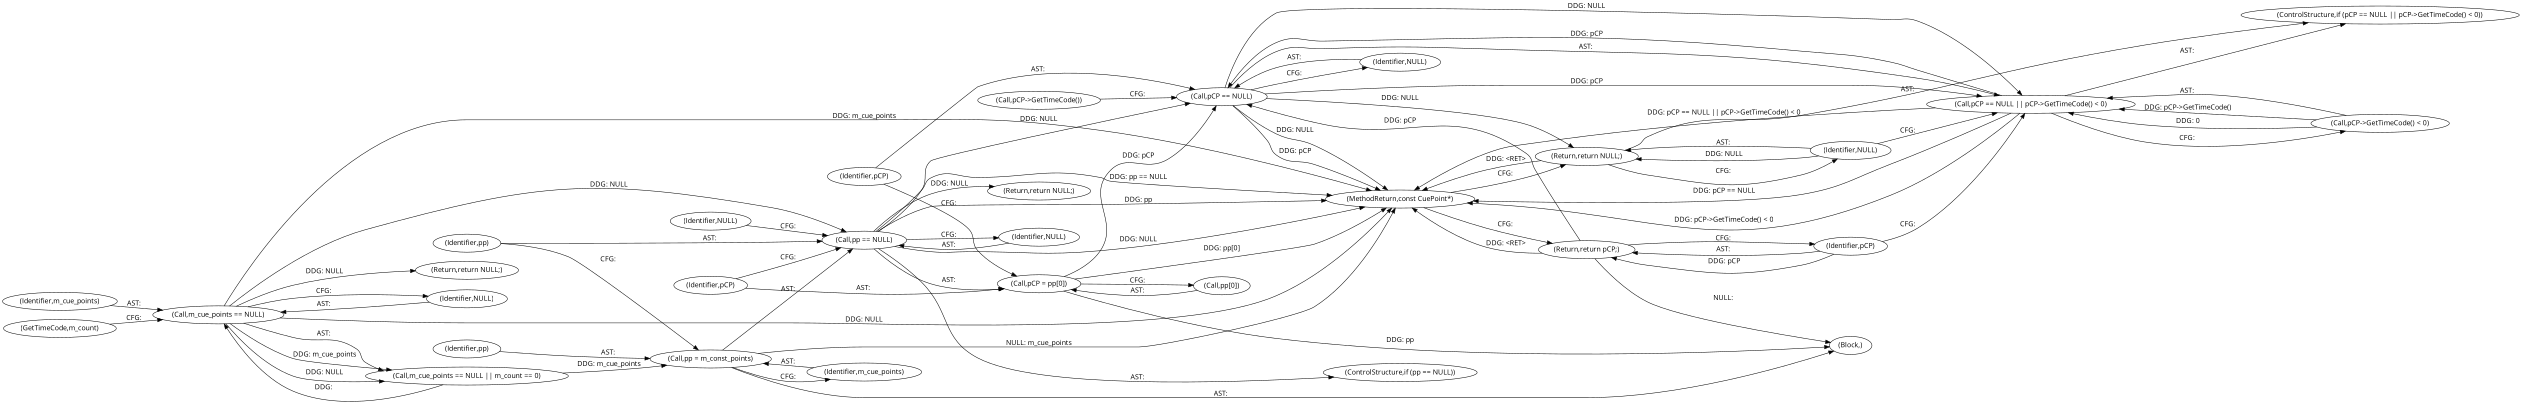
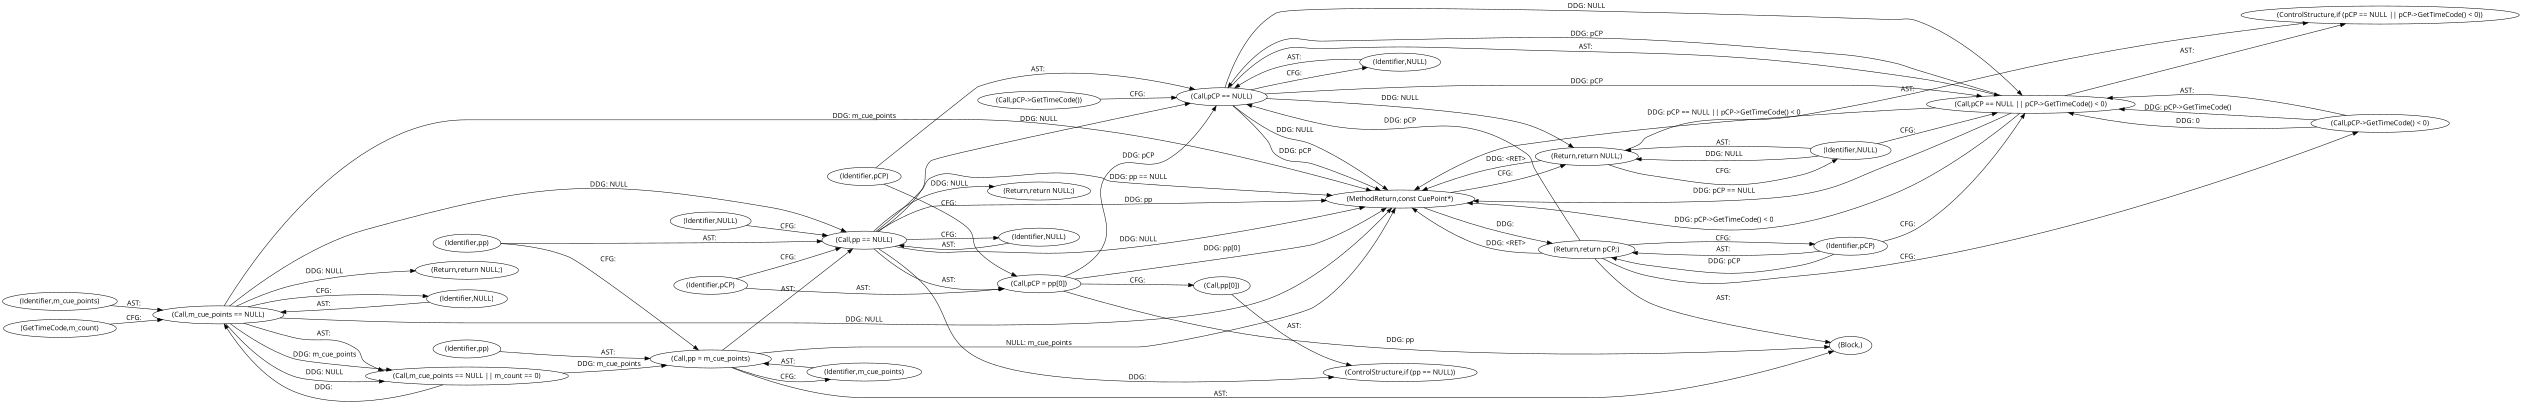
(2194, 146) -> (1983, 246)
(1506, 224) -> (1506, 224)
(1137, 296) -> (1285, 336)
(1724, 298) -> (1724, 298)
(711, 359) -> (711, 359)
(1138, 377) -> (1138, 377)
